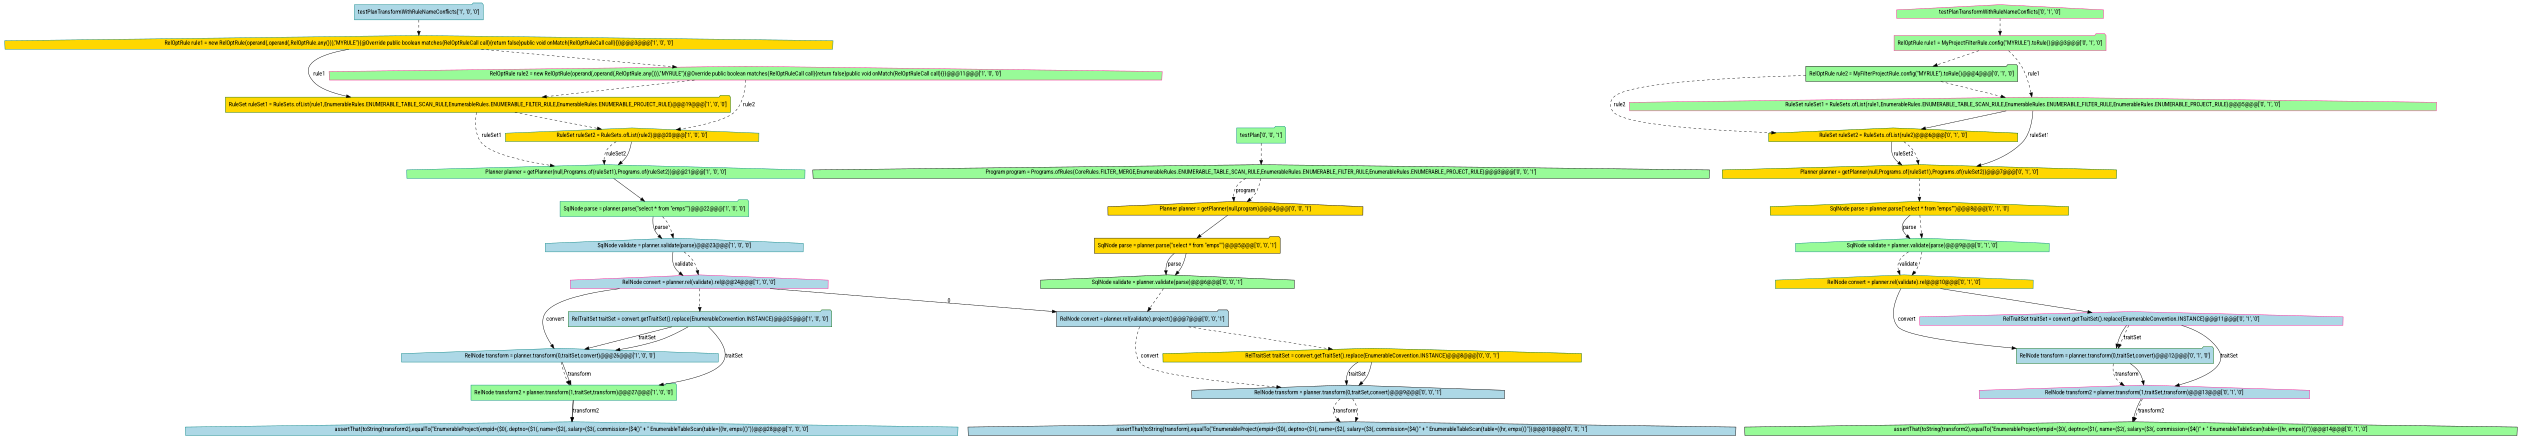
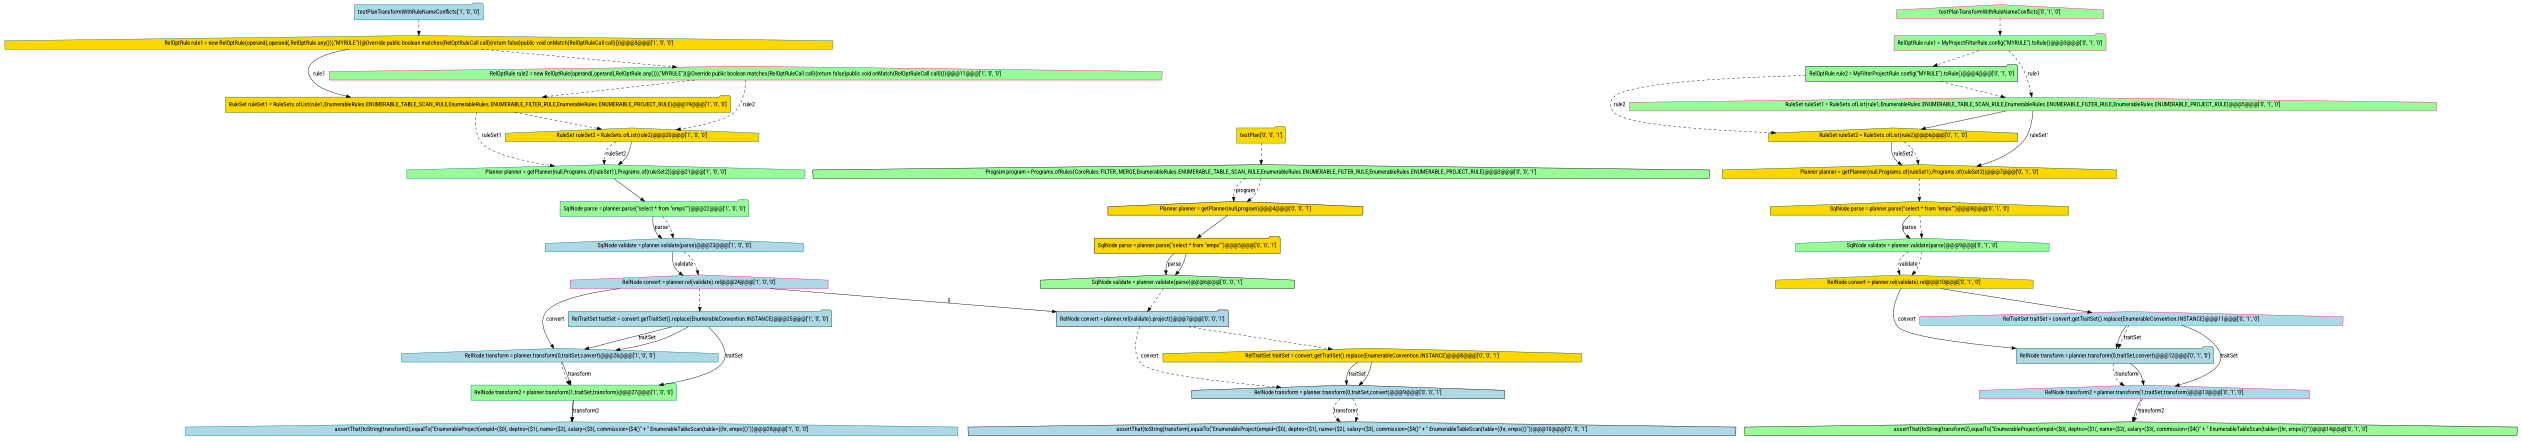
(1261, 136) -> (1261, 136)
